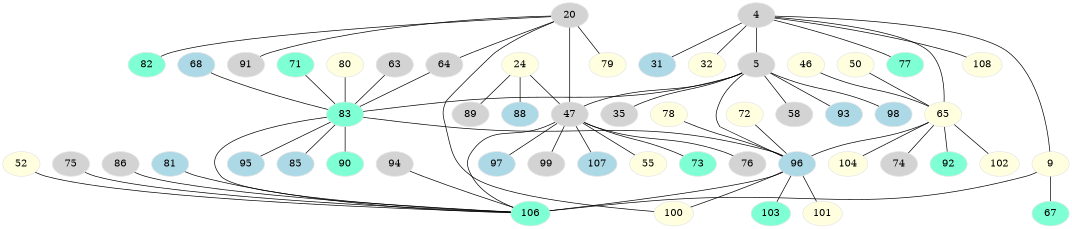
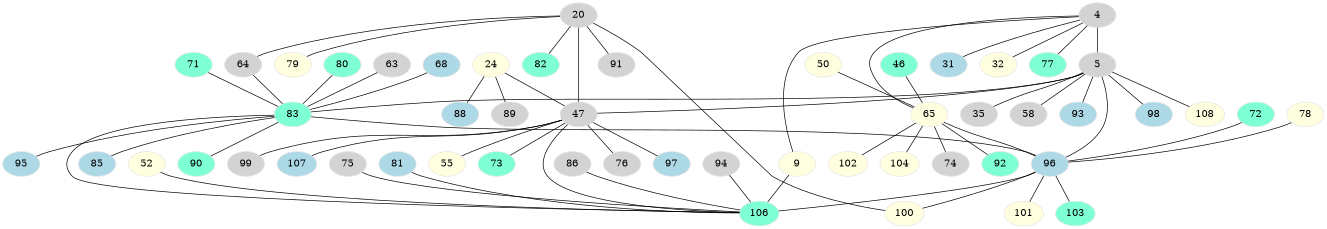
(871, 33) -> (1151, 89)
(345, 65) -> (342, 65)
(806, 65) -> (899, 65)
(745, 114) -> (1256, 114)
(1051, 214) -> none
